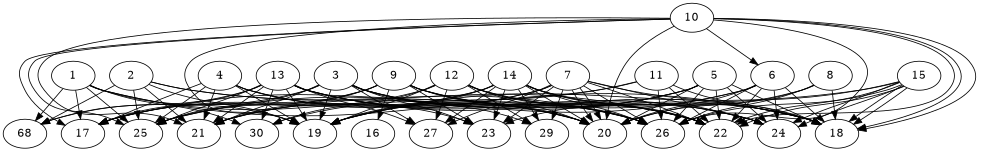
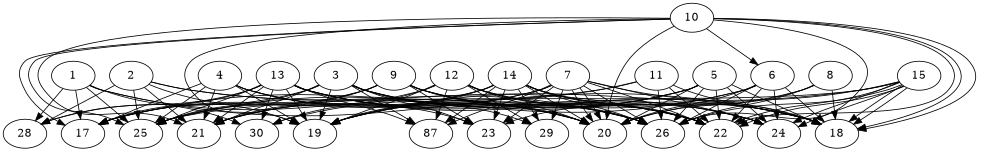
none -> (532, 99)
(190, 105) -> none
(25, 134) -> (25, 134)
(373, 134) -> none
(431, 134) -> (431, 134)
